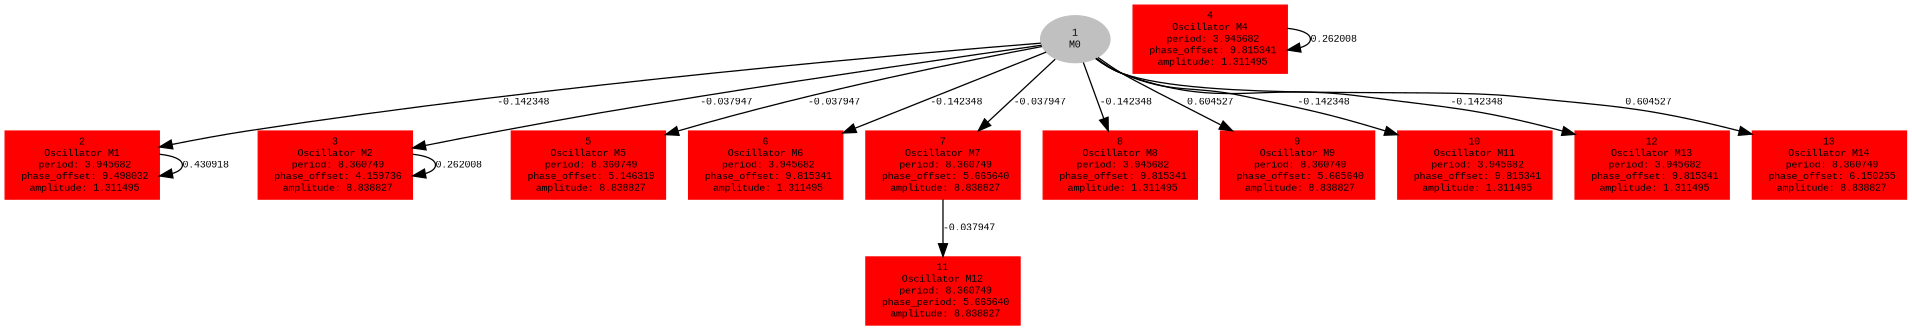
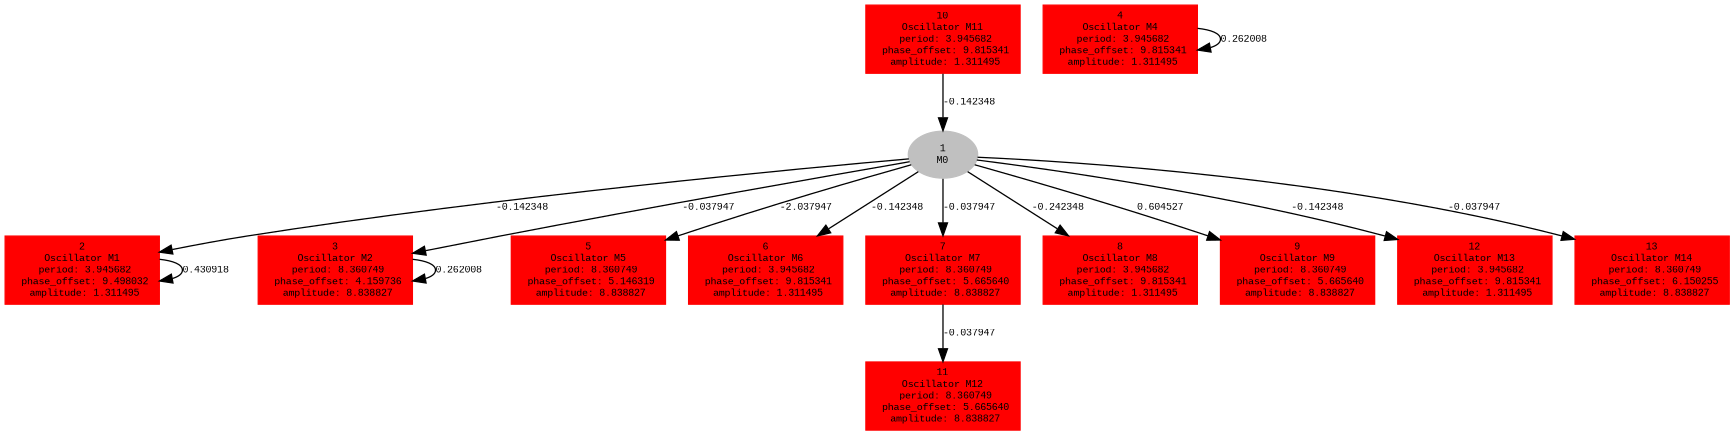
(1269, 101) -> (943, 96)
(838, 102) -> (809, 207)
(1129, 102) -> (1061, 207)
(1652, 102) -> (1477, 207)
(943, 302) -> (943, 407)
